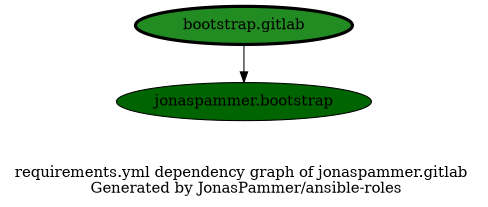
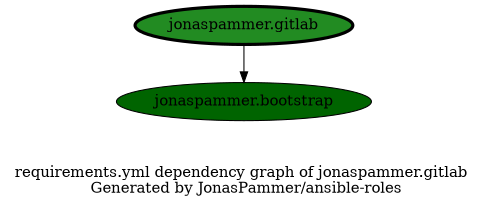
(244, 25) -> (244, 25)
